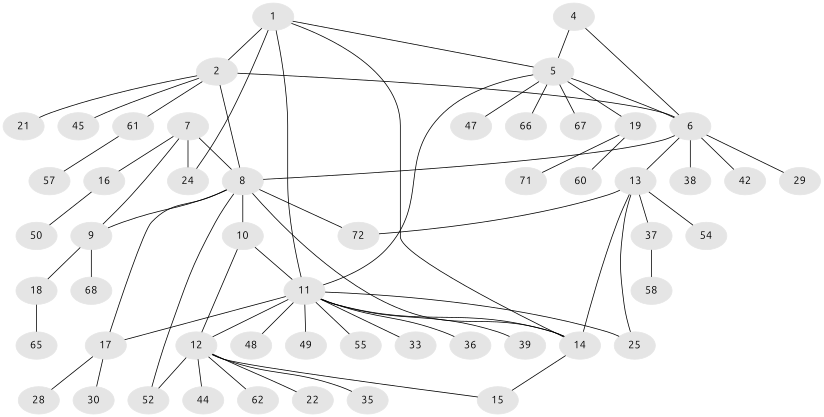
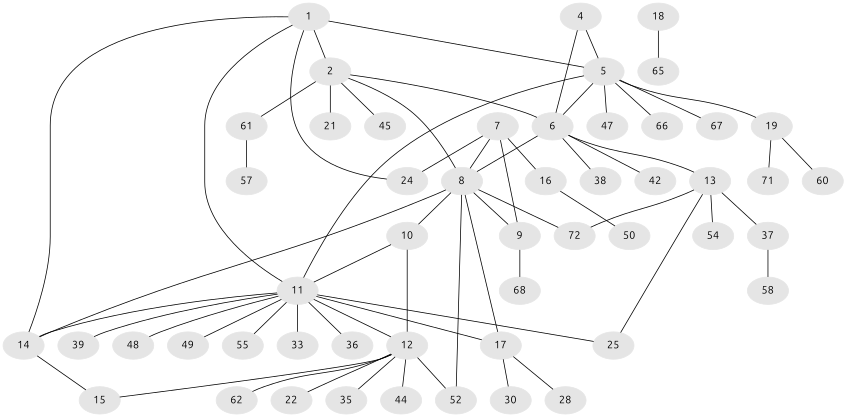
(800, 181) -> none
(604, 262) -> none
(64, 263) -> none
